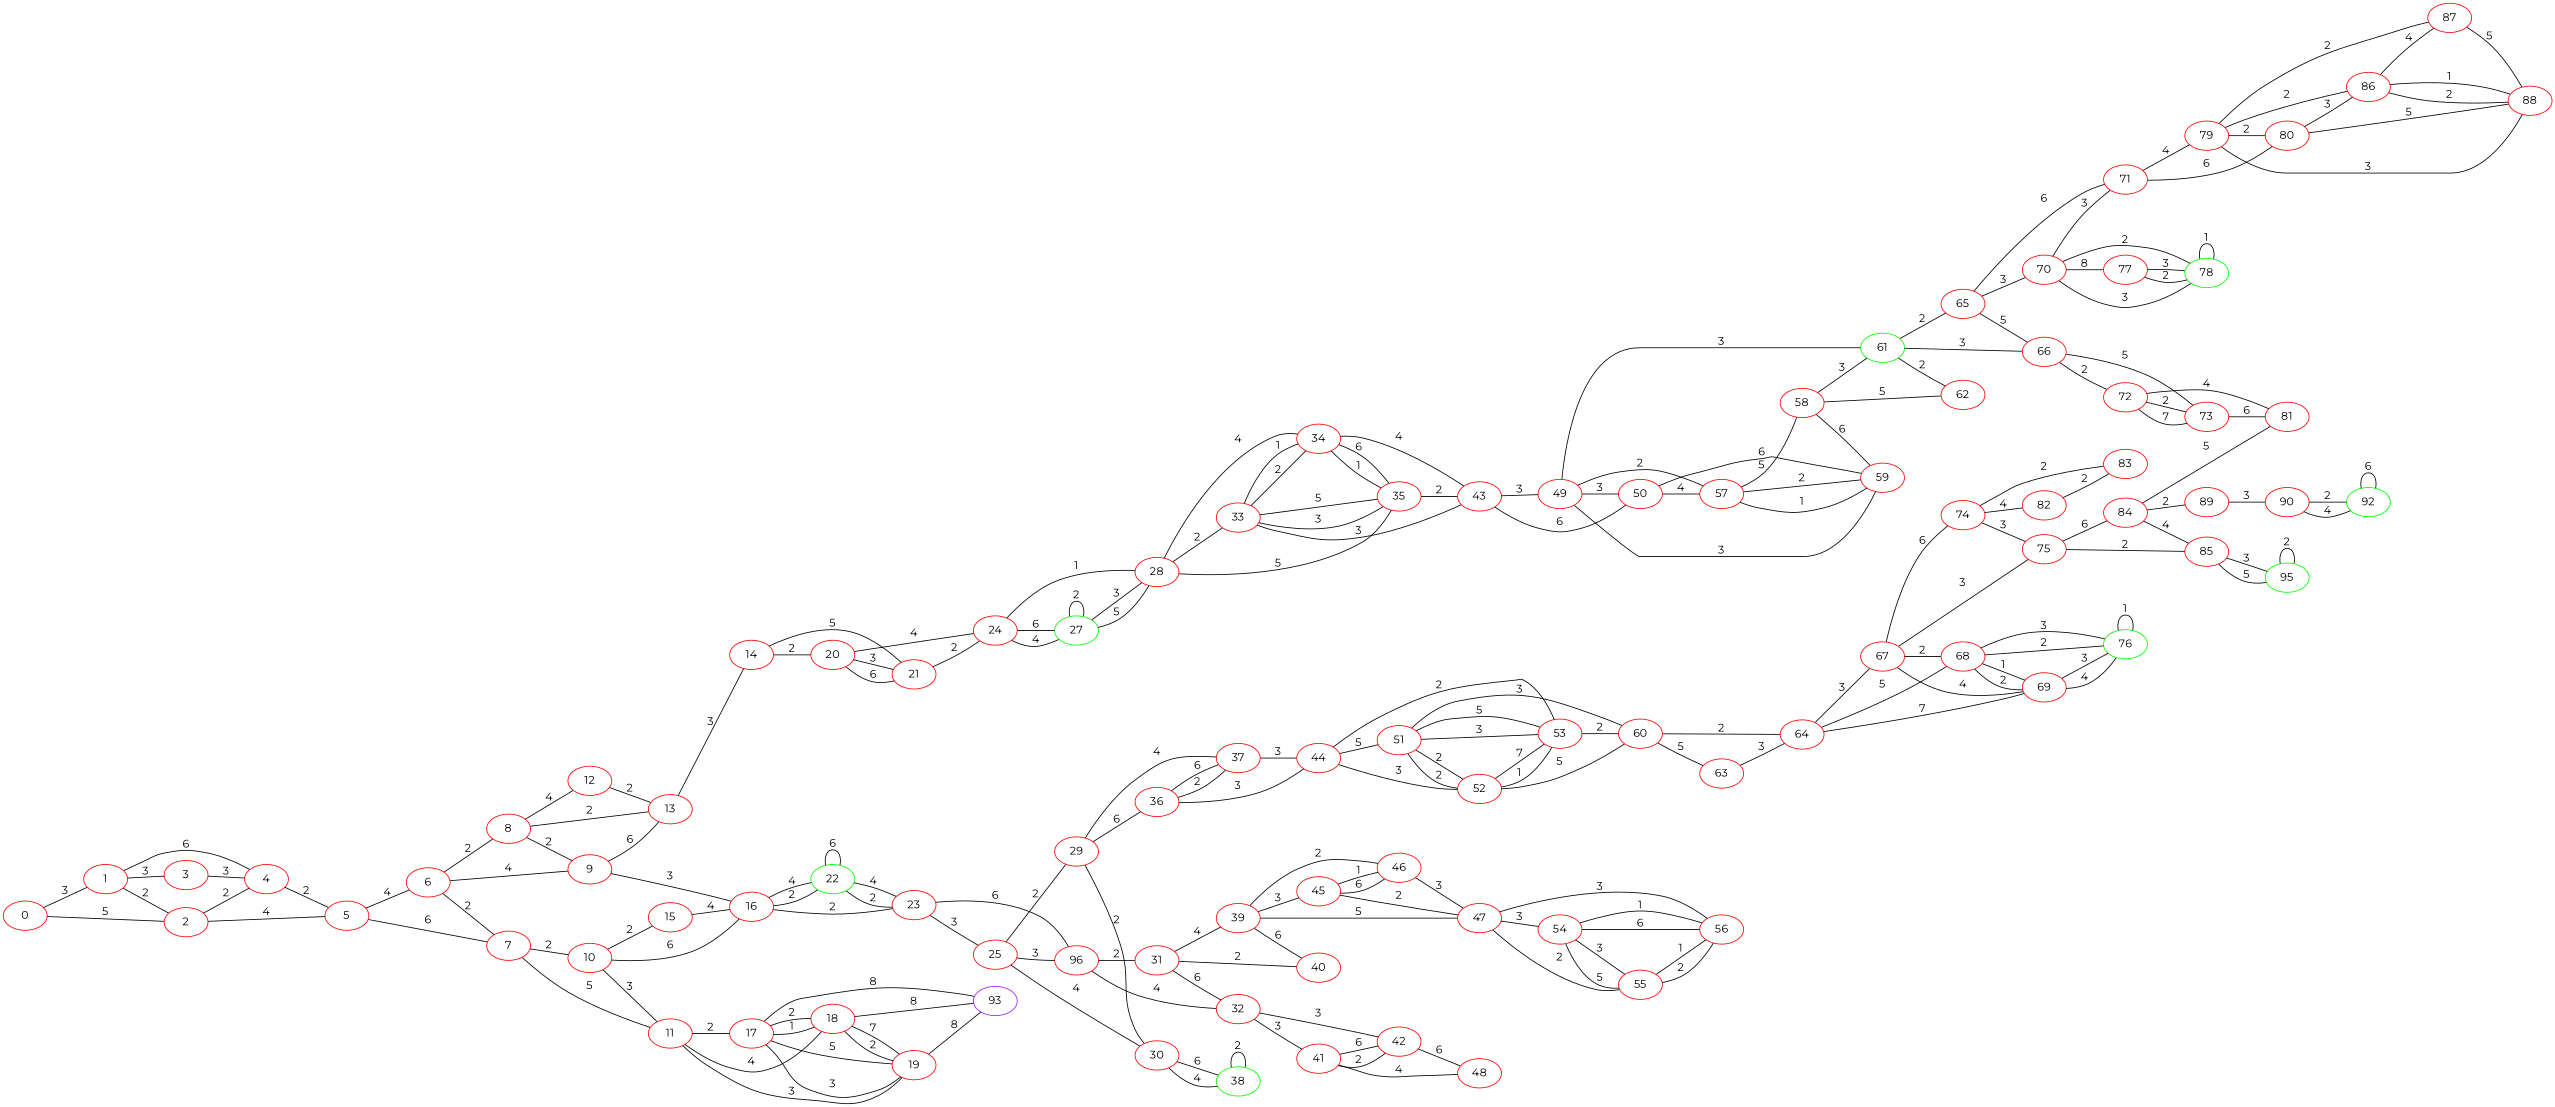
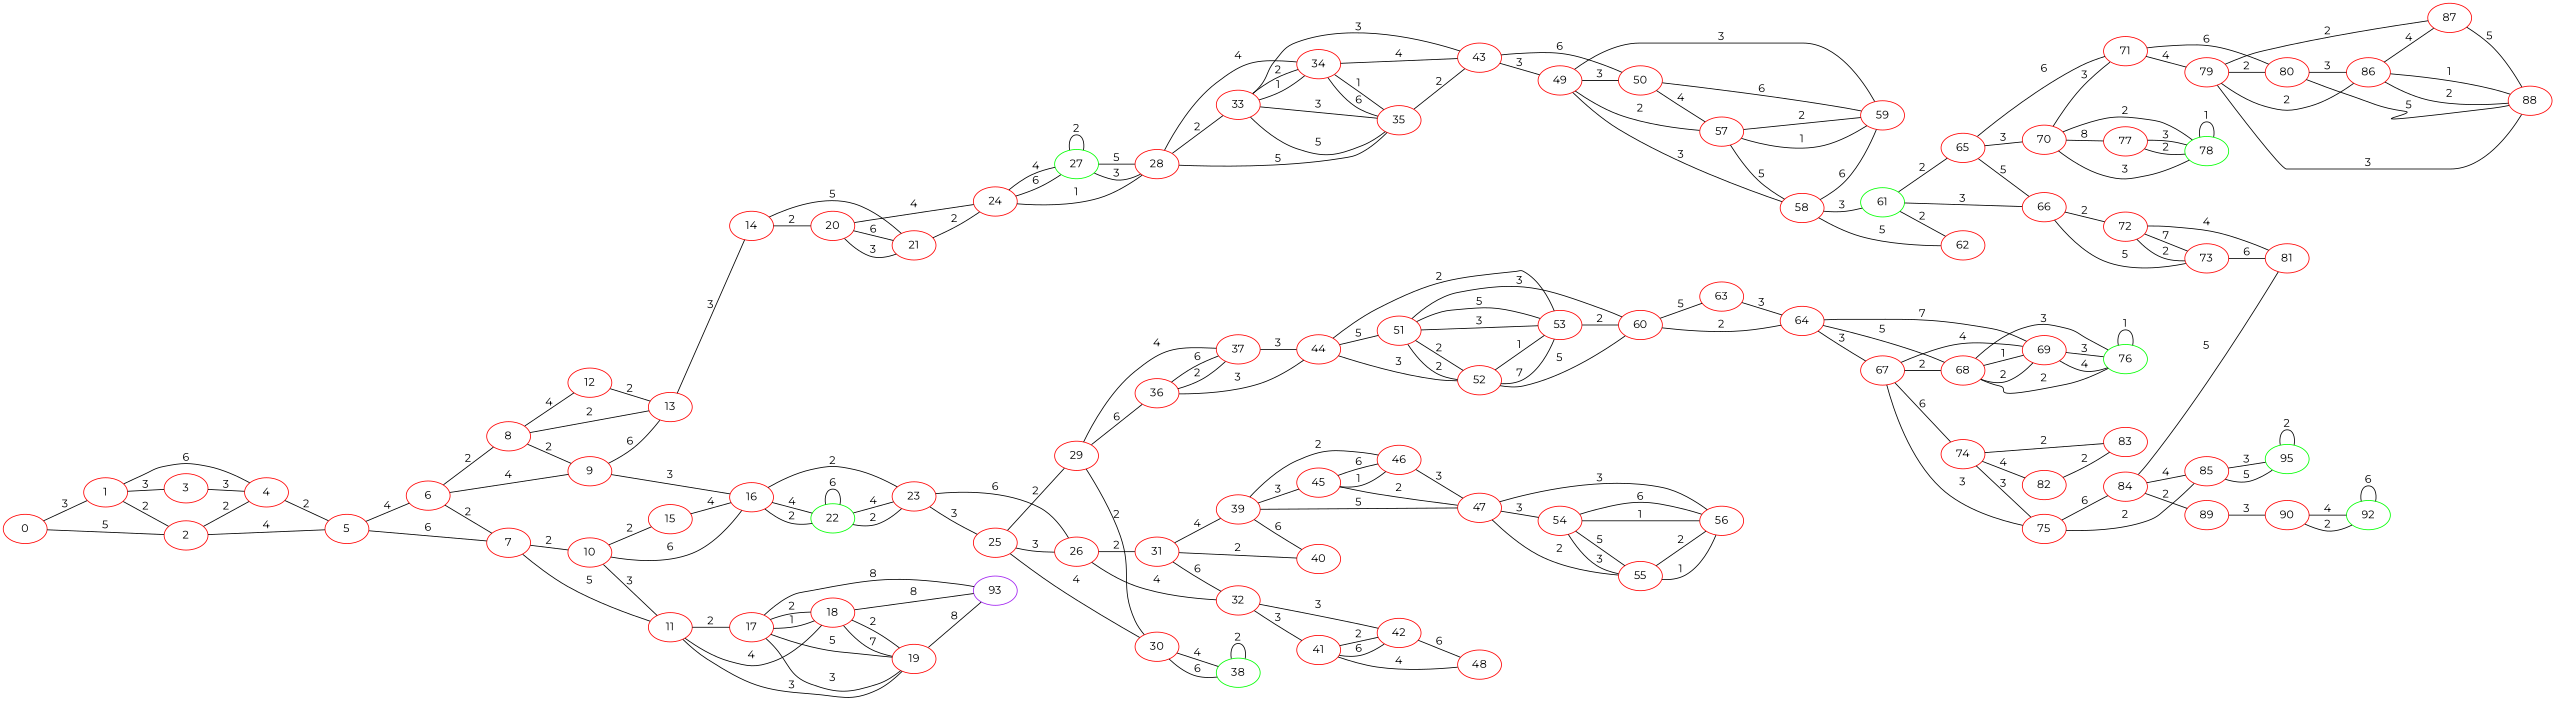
(1667, 348) -> (1672, 157)
(1077, 960) -> (1077, 552)
